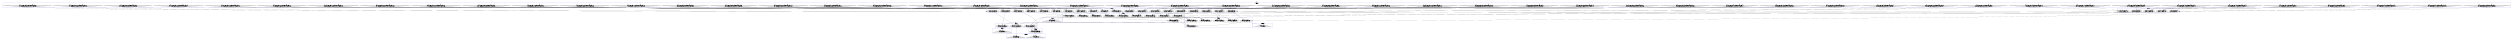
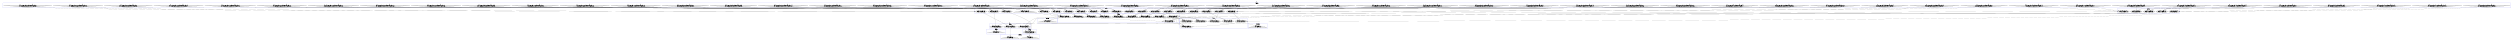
(1031, 11) -> (1025, 12)
